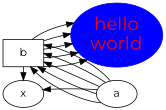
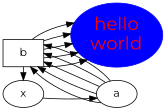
(70, 89) -> (66, 99)
